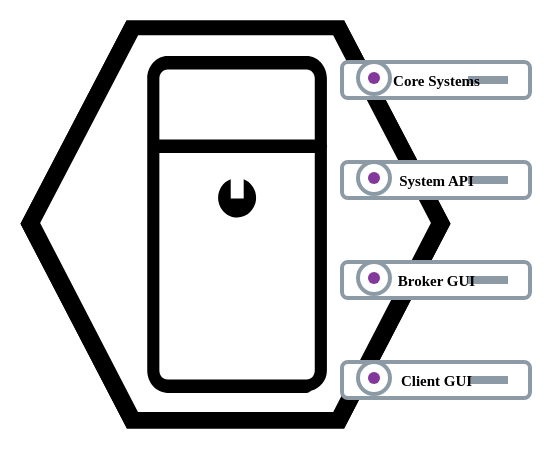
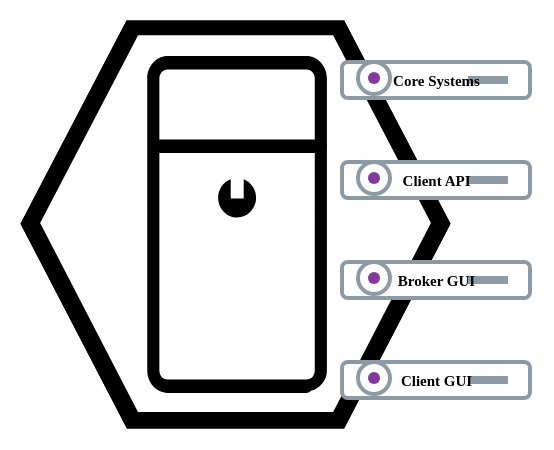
(437, 181) -> (437, 181)
